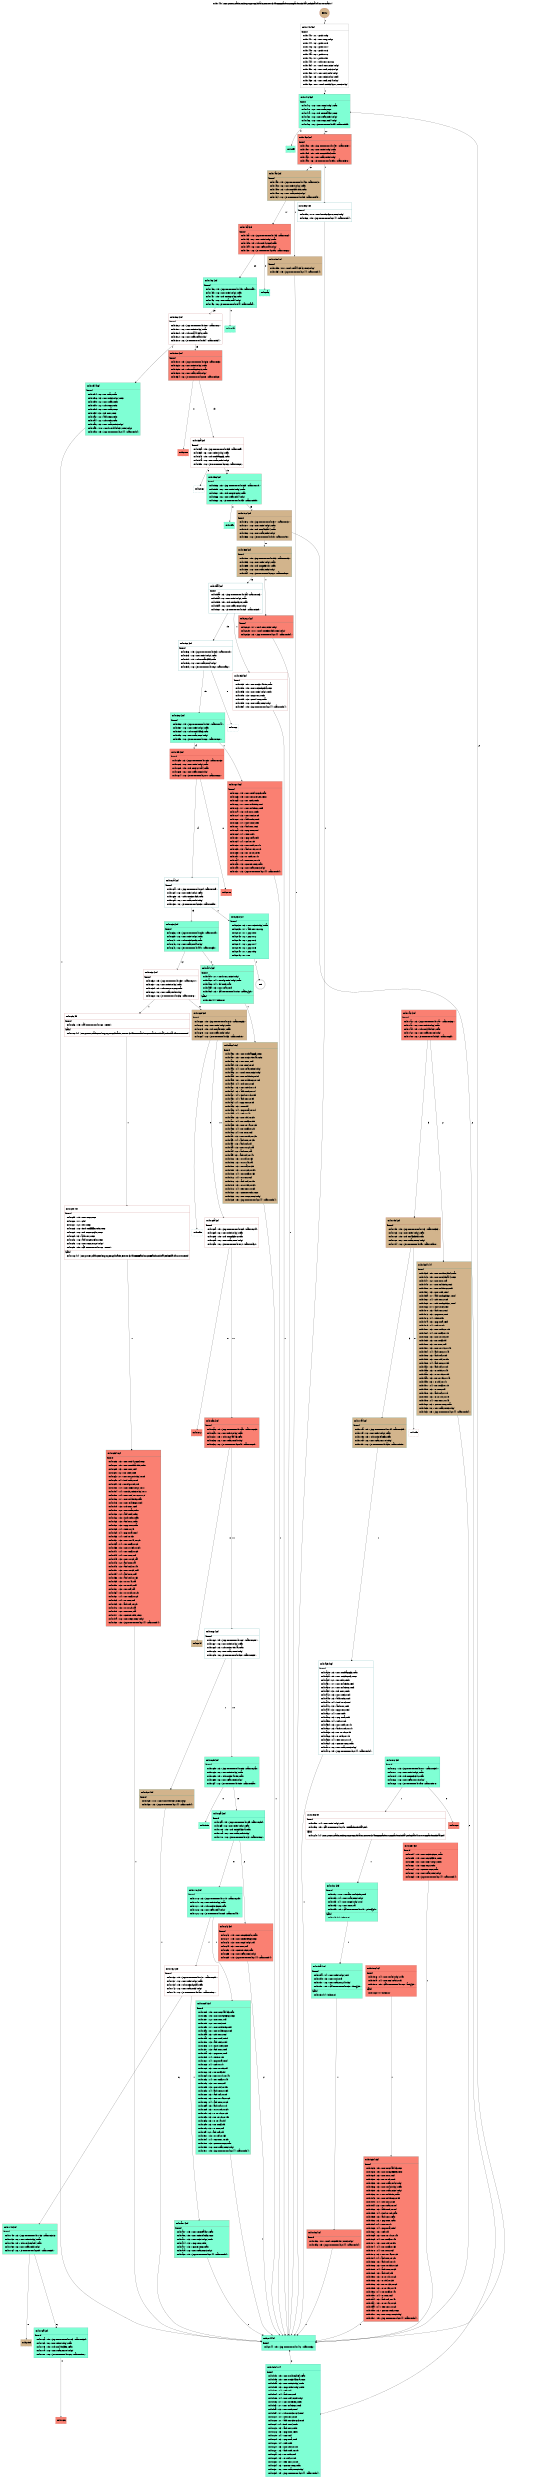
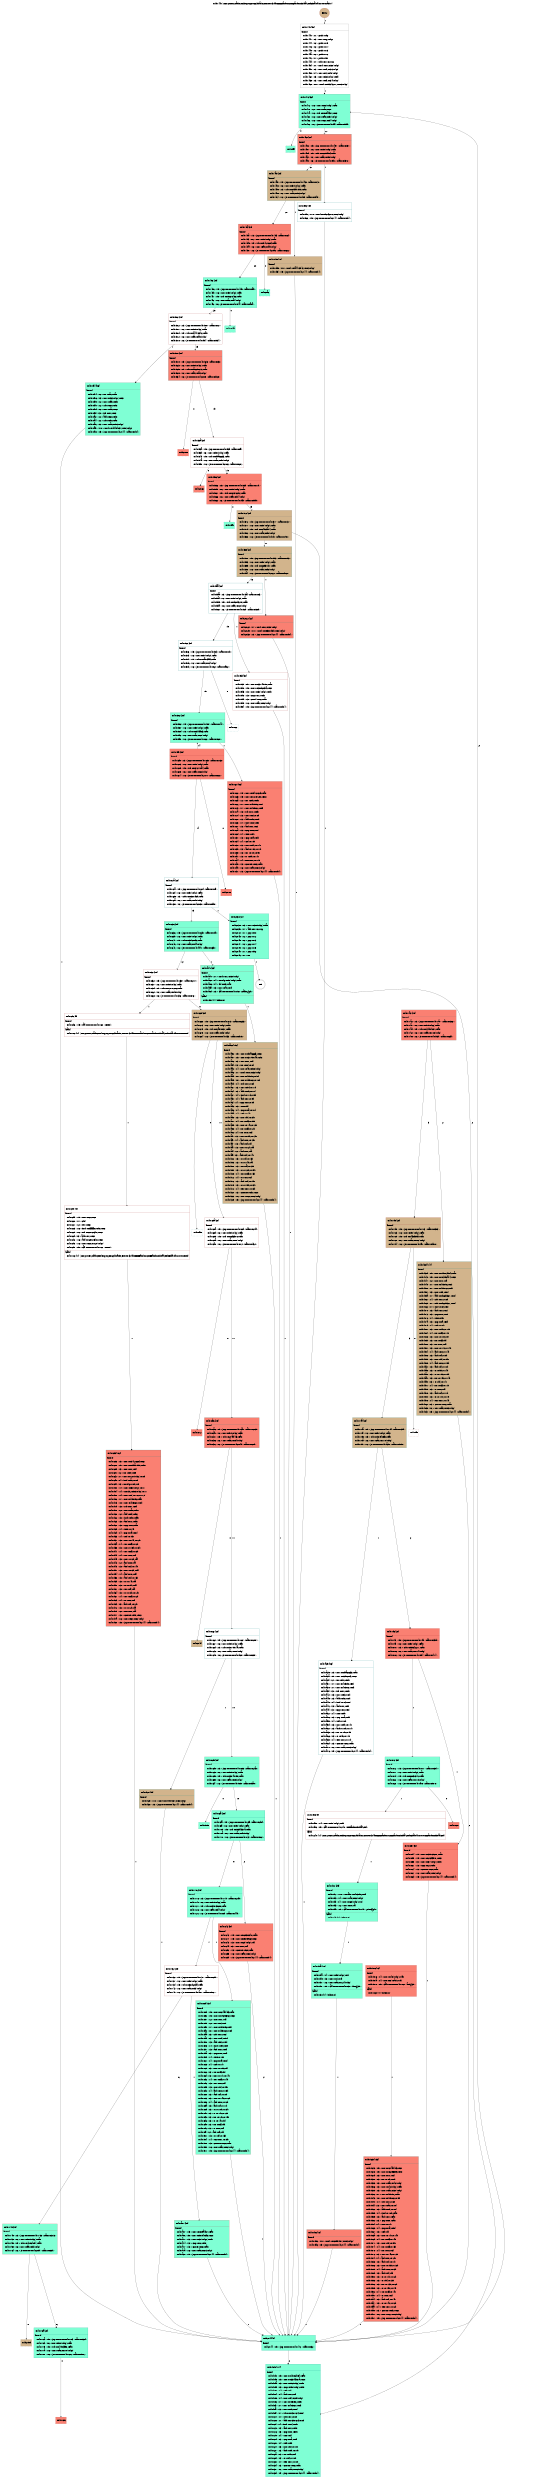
(286, 212) -> (286, 212)
(199, 489) -> (199, 489)
(234, 489) -> (234, 489)
(194, 745) -> (197, 747)
none -> (412, 1644)
(290, 2358) -> (288, 2357)
